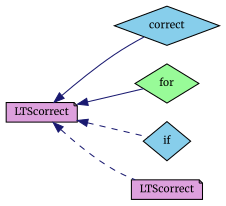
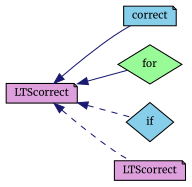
(167, 26) -> (150, 16)
